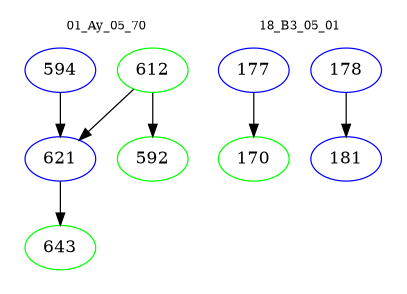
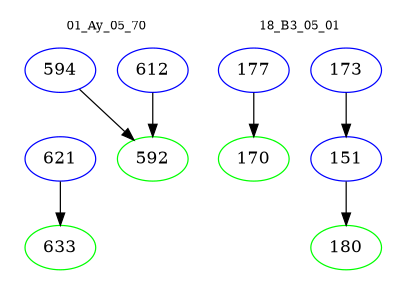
(153, 70) -> (153, 70)
(346, 70) -> (346, 70)
(60, 109) -> (102, 110)
(111, 110) -> none
(346, 159) -> (346, 159)
(60, 248) -> (60, 248)
none -> (346, 248)
